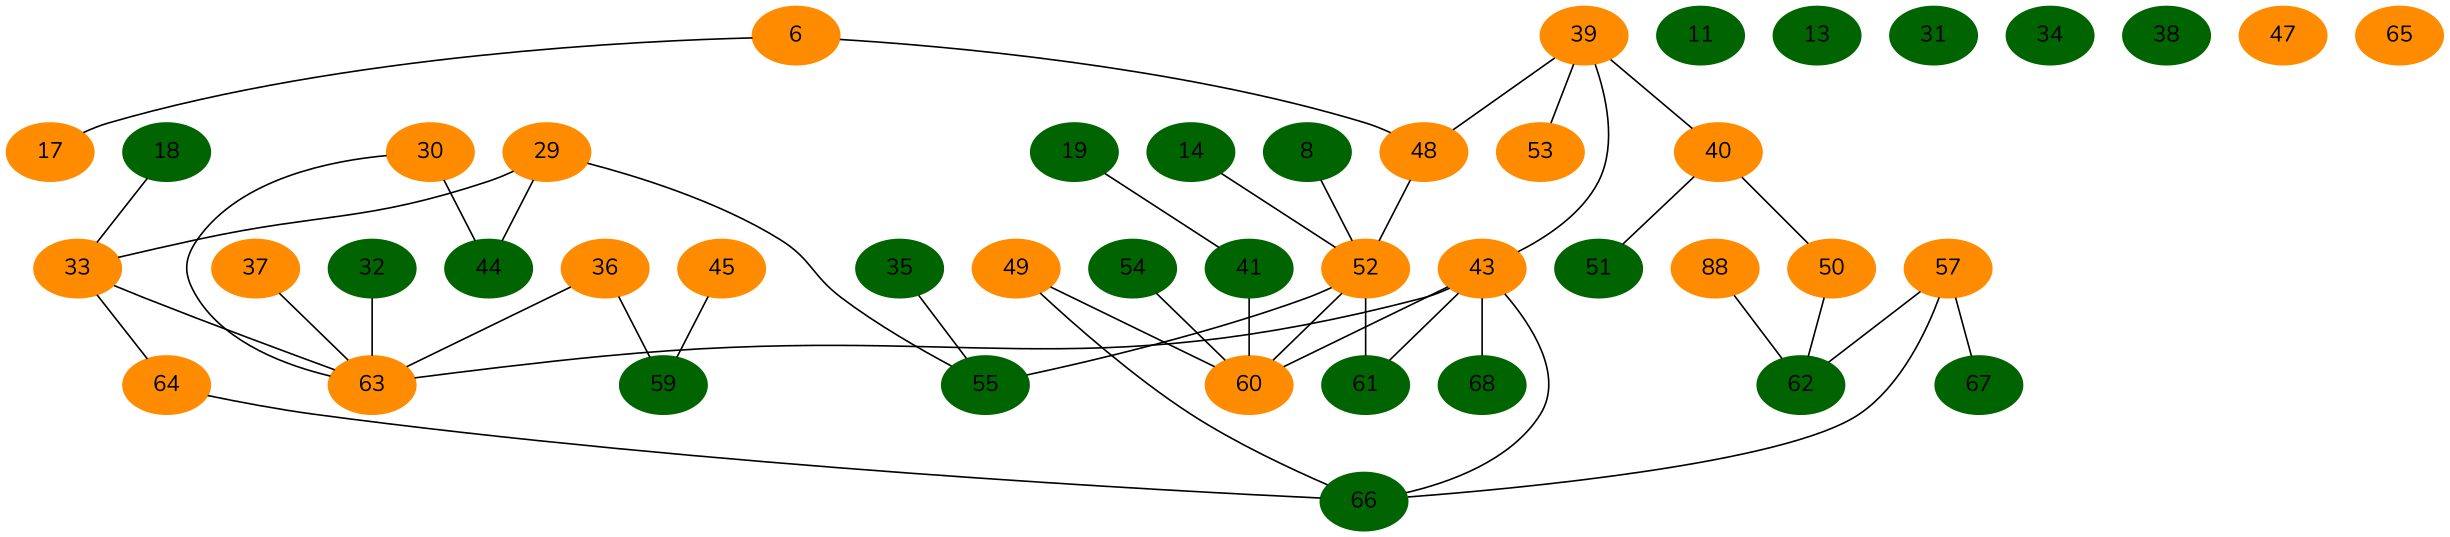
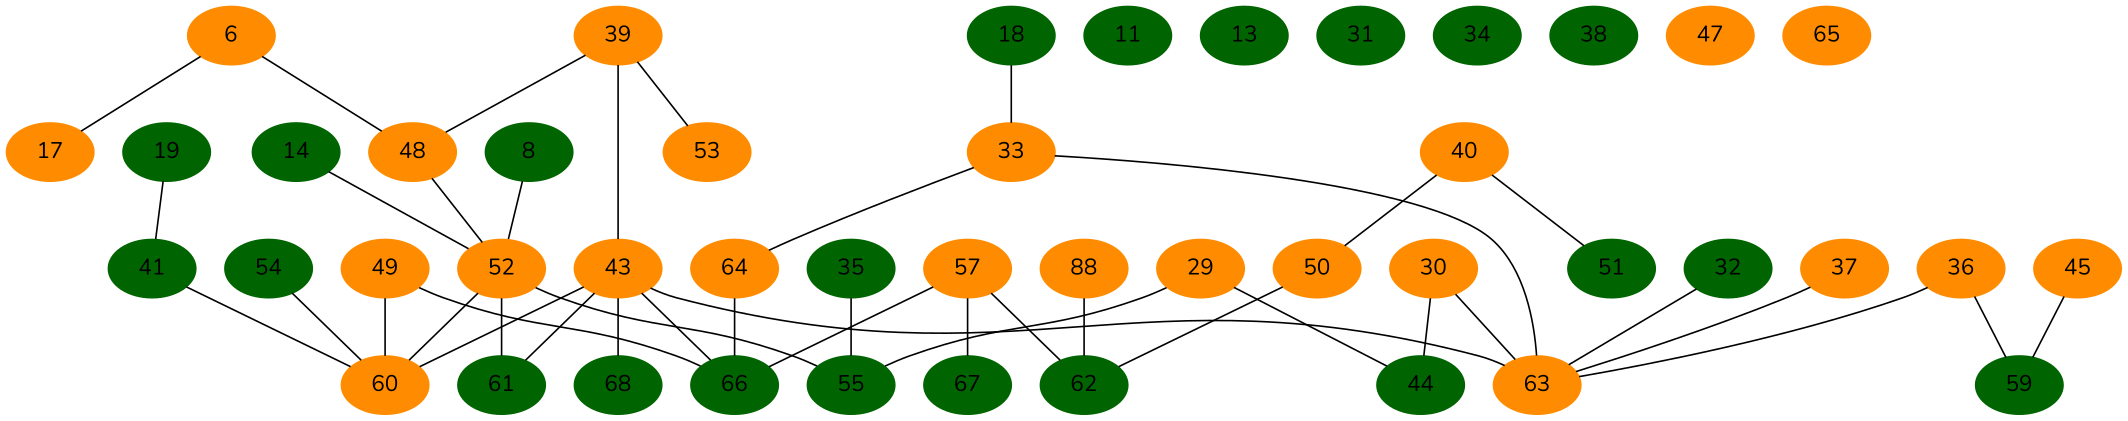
(1651, 94) -> none
(317, 219) -> none
